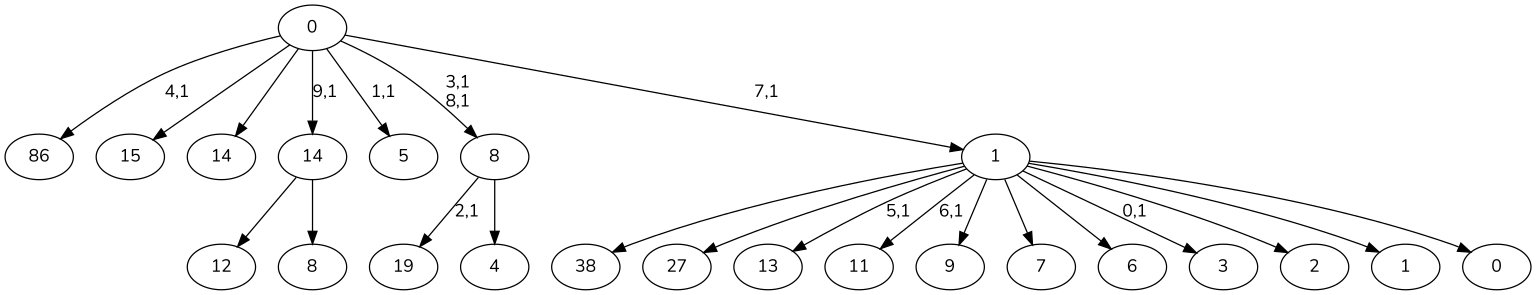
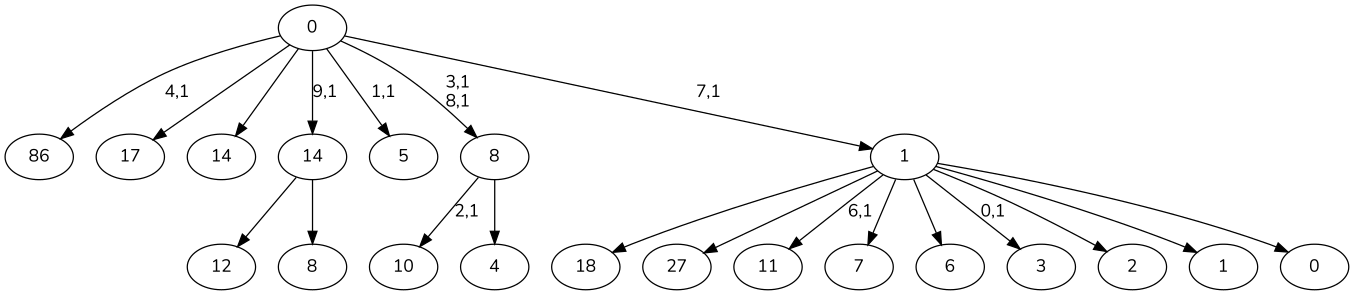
(130, 157) -> (130, 157)
(404, 267) -> (404, 267)
(586, 267) -> (586, 267)
(768, 267) -> none
(950, 267) -> none
